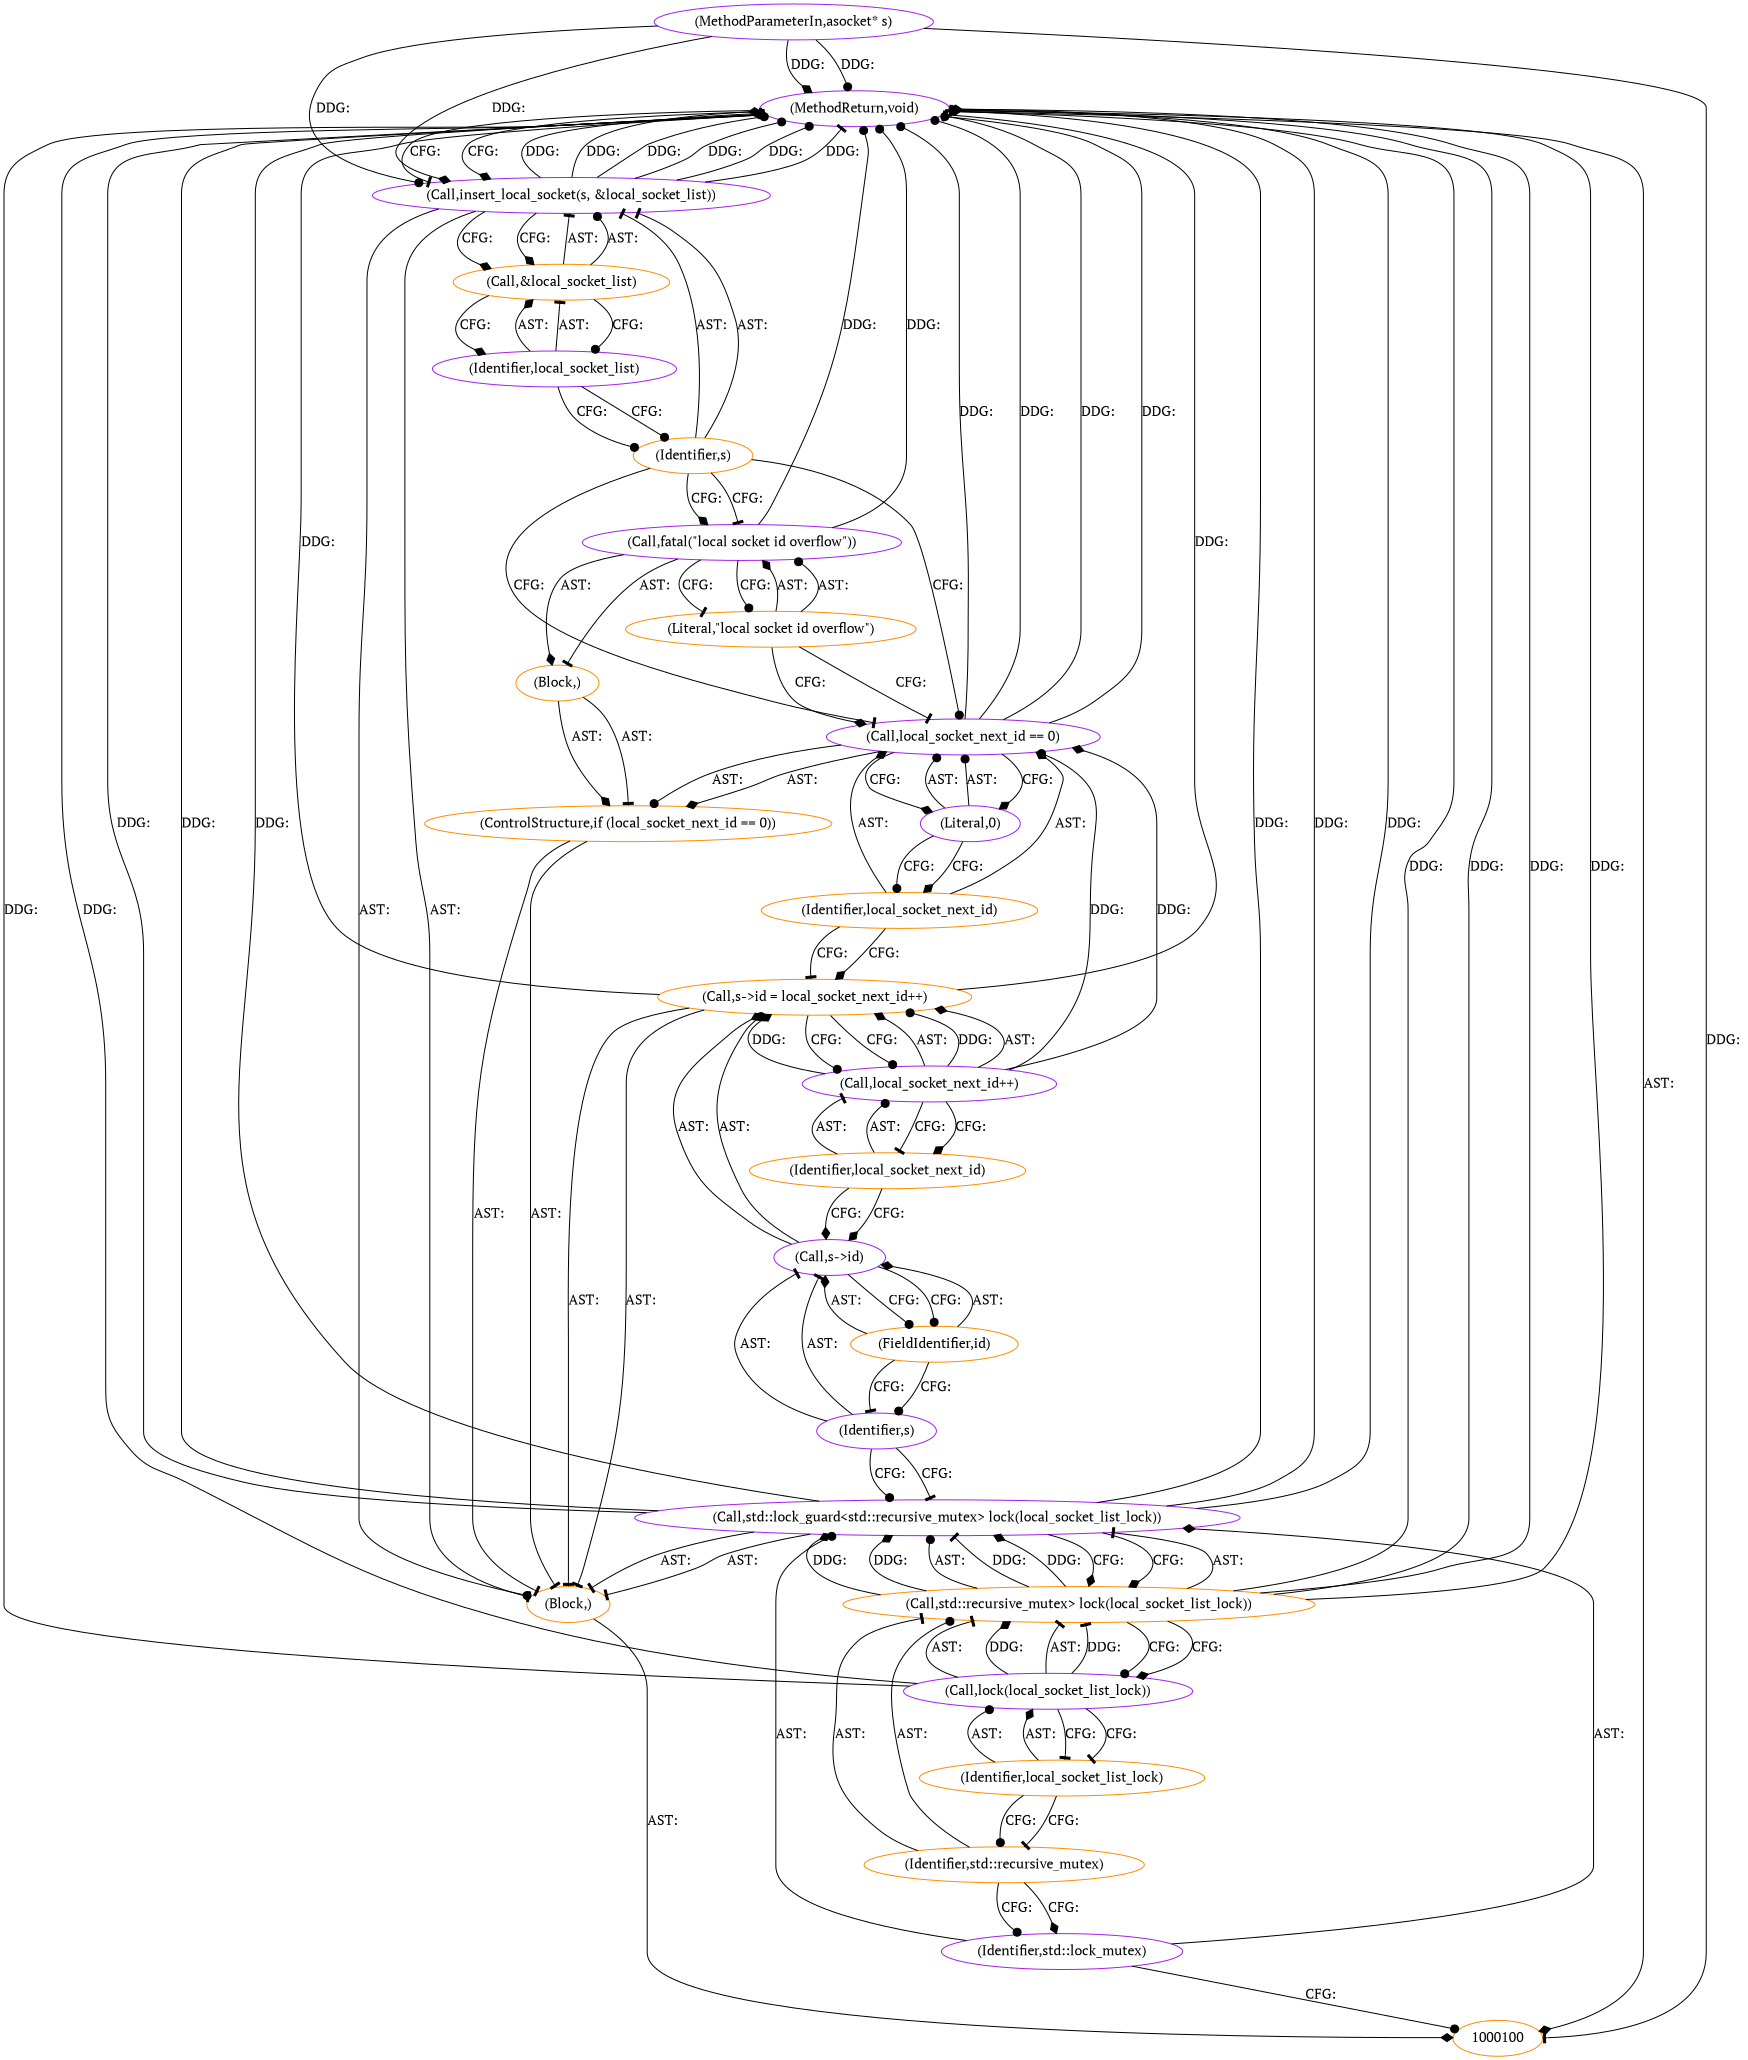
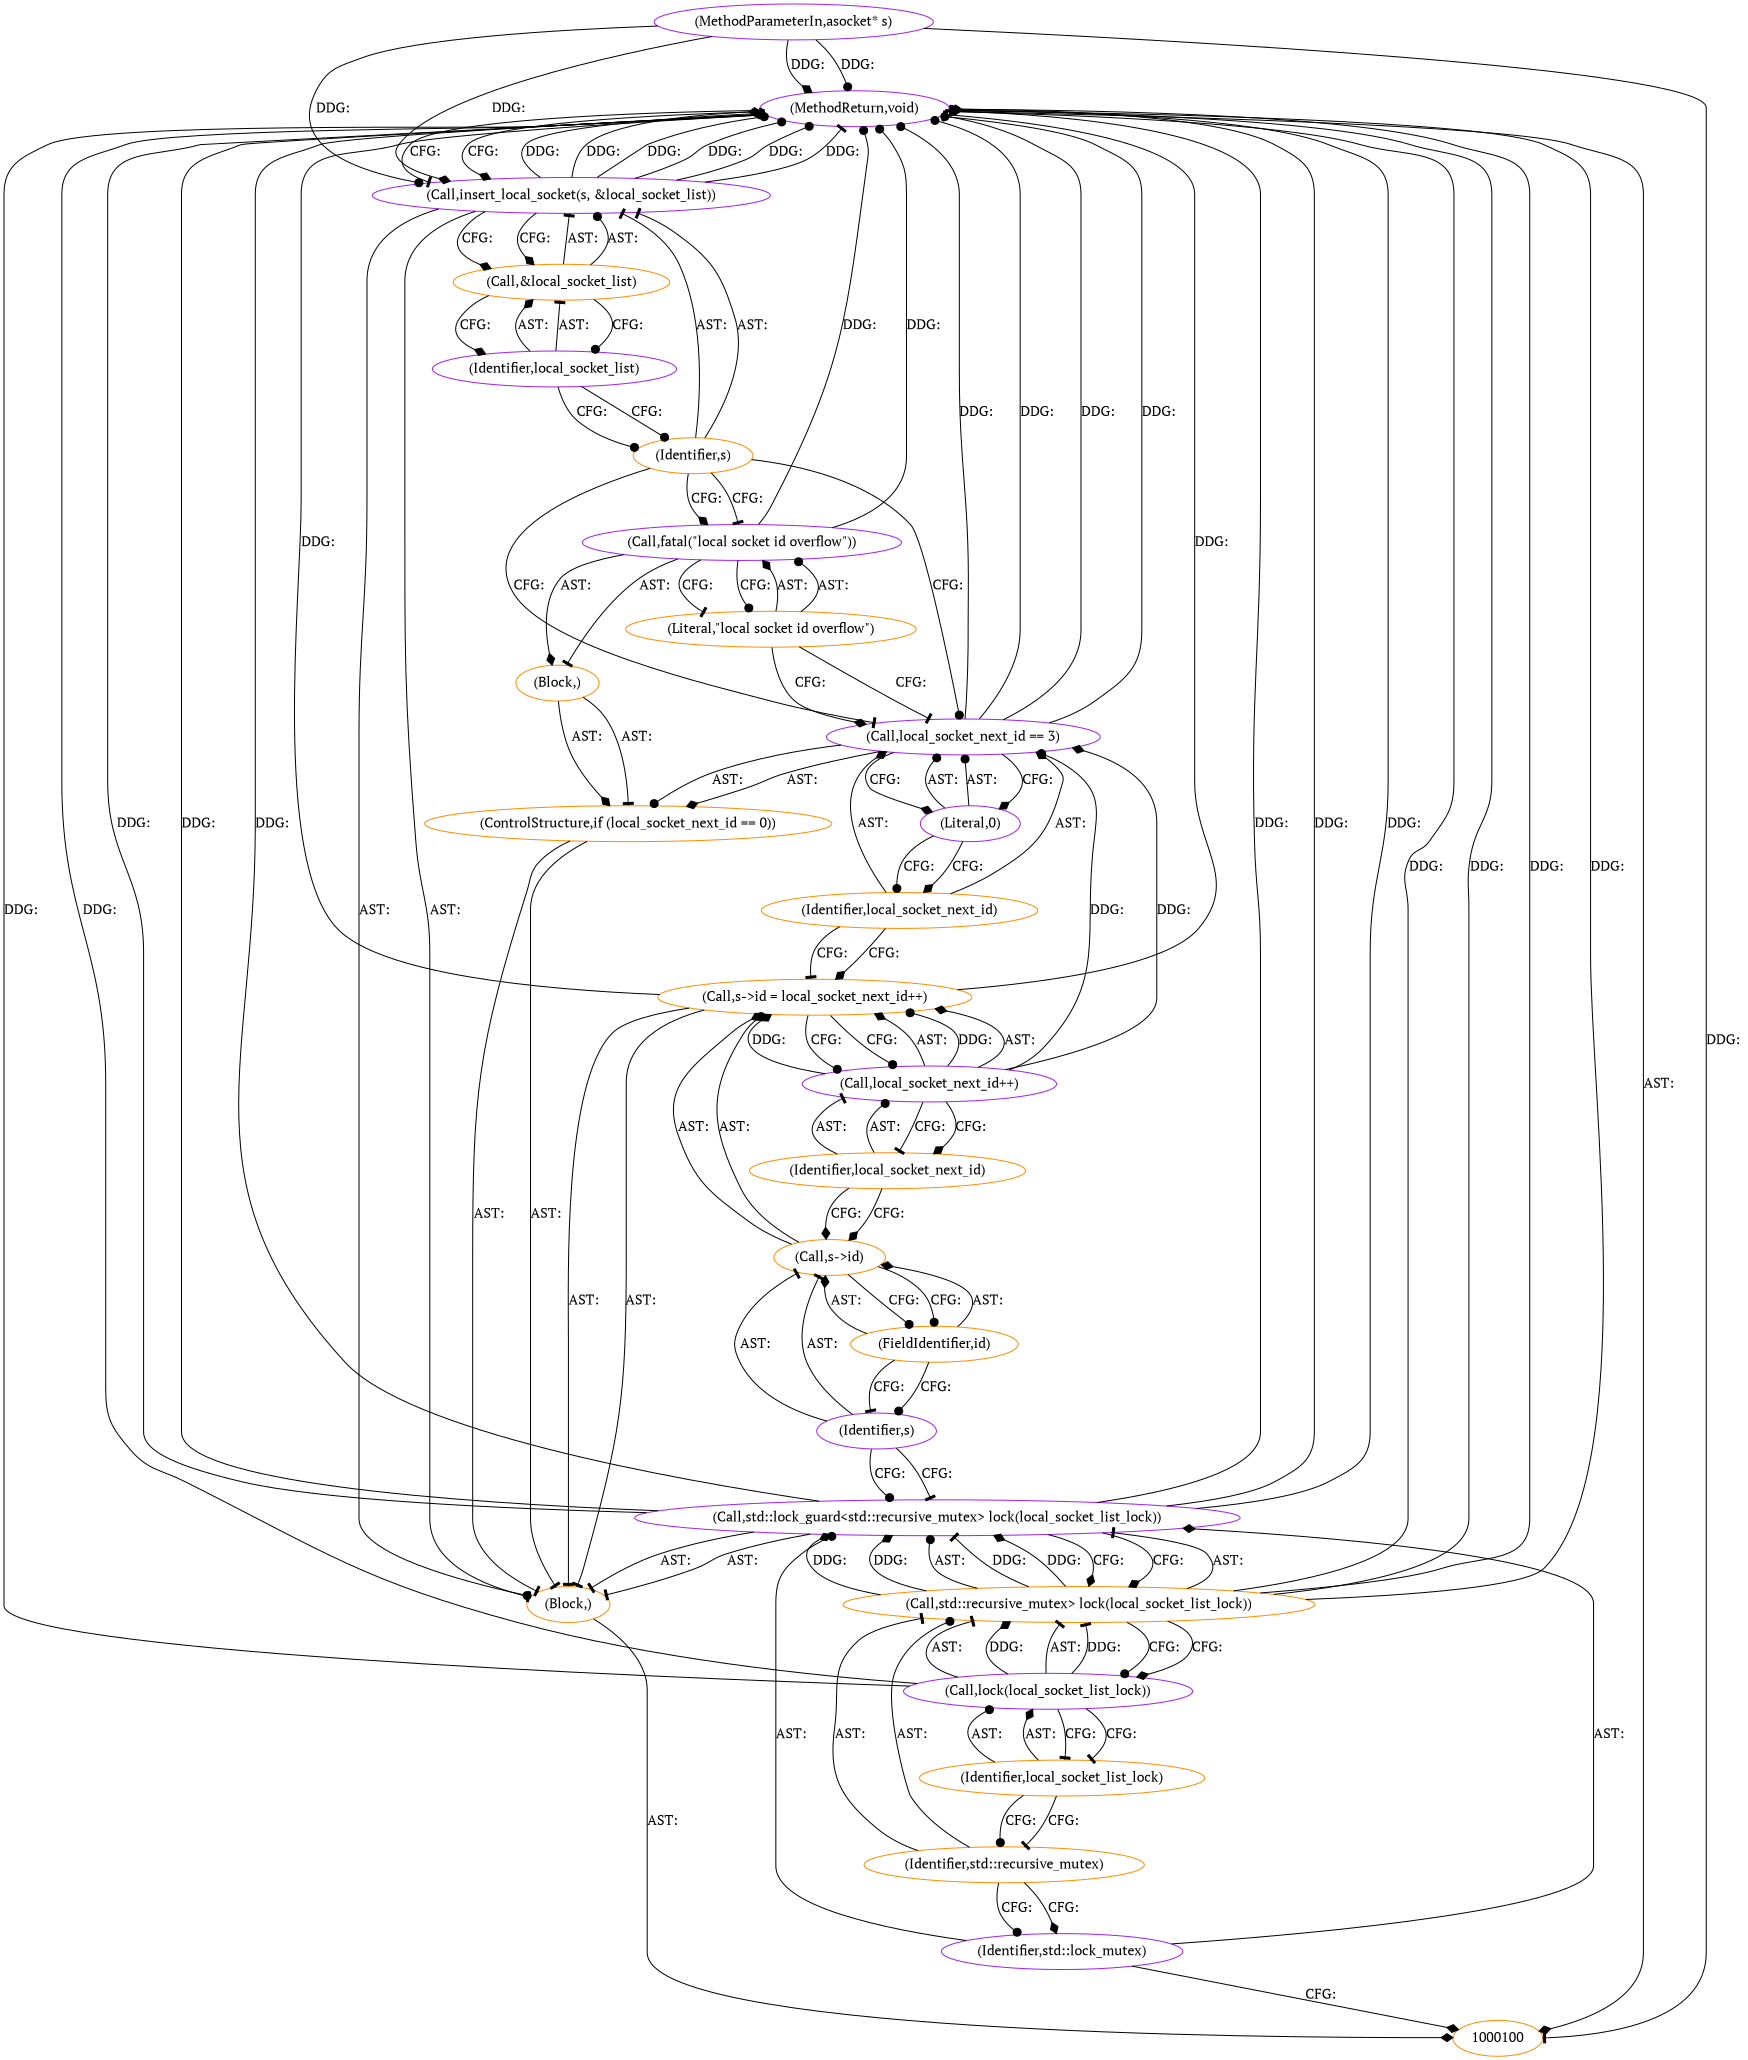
(963, 737) -> (963, 737)
(830, 1257) -> (830, 1257)
(1291, 1997) -> (1291, 1997)
